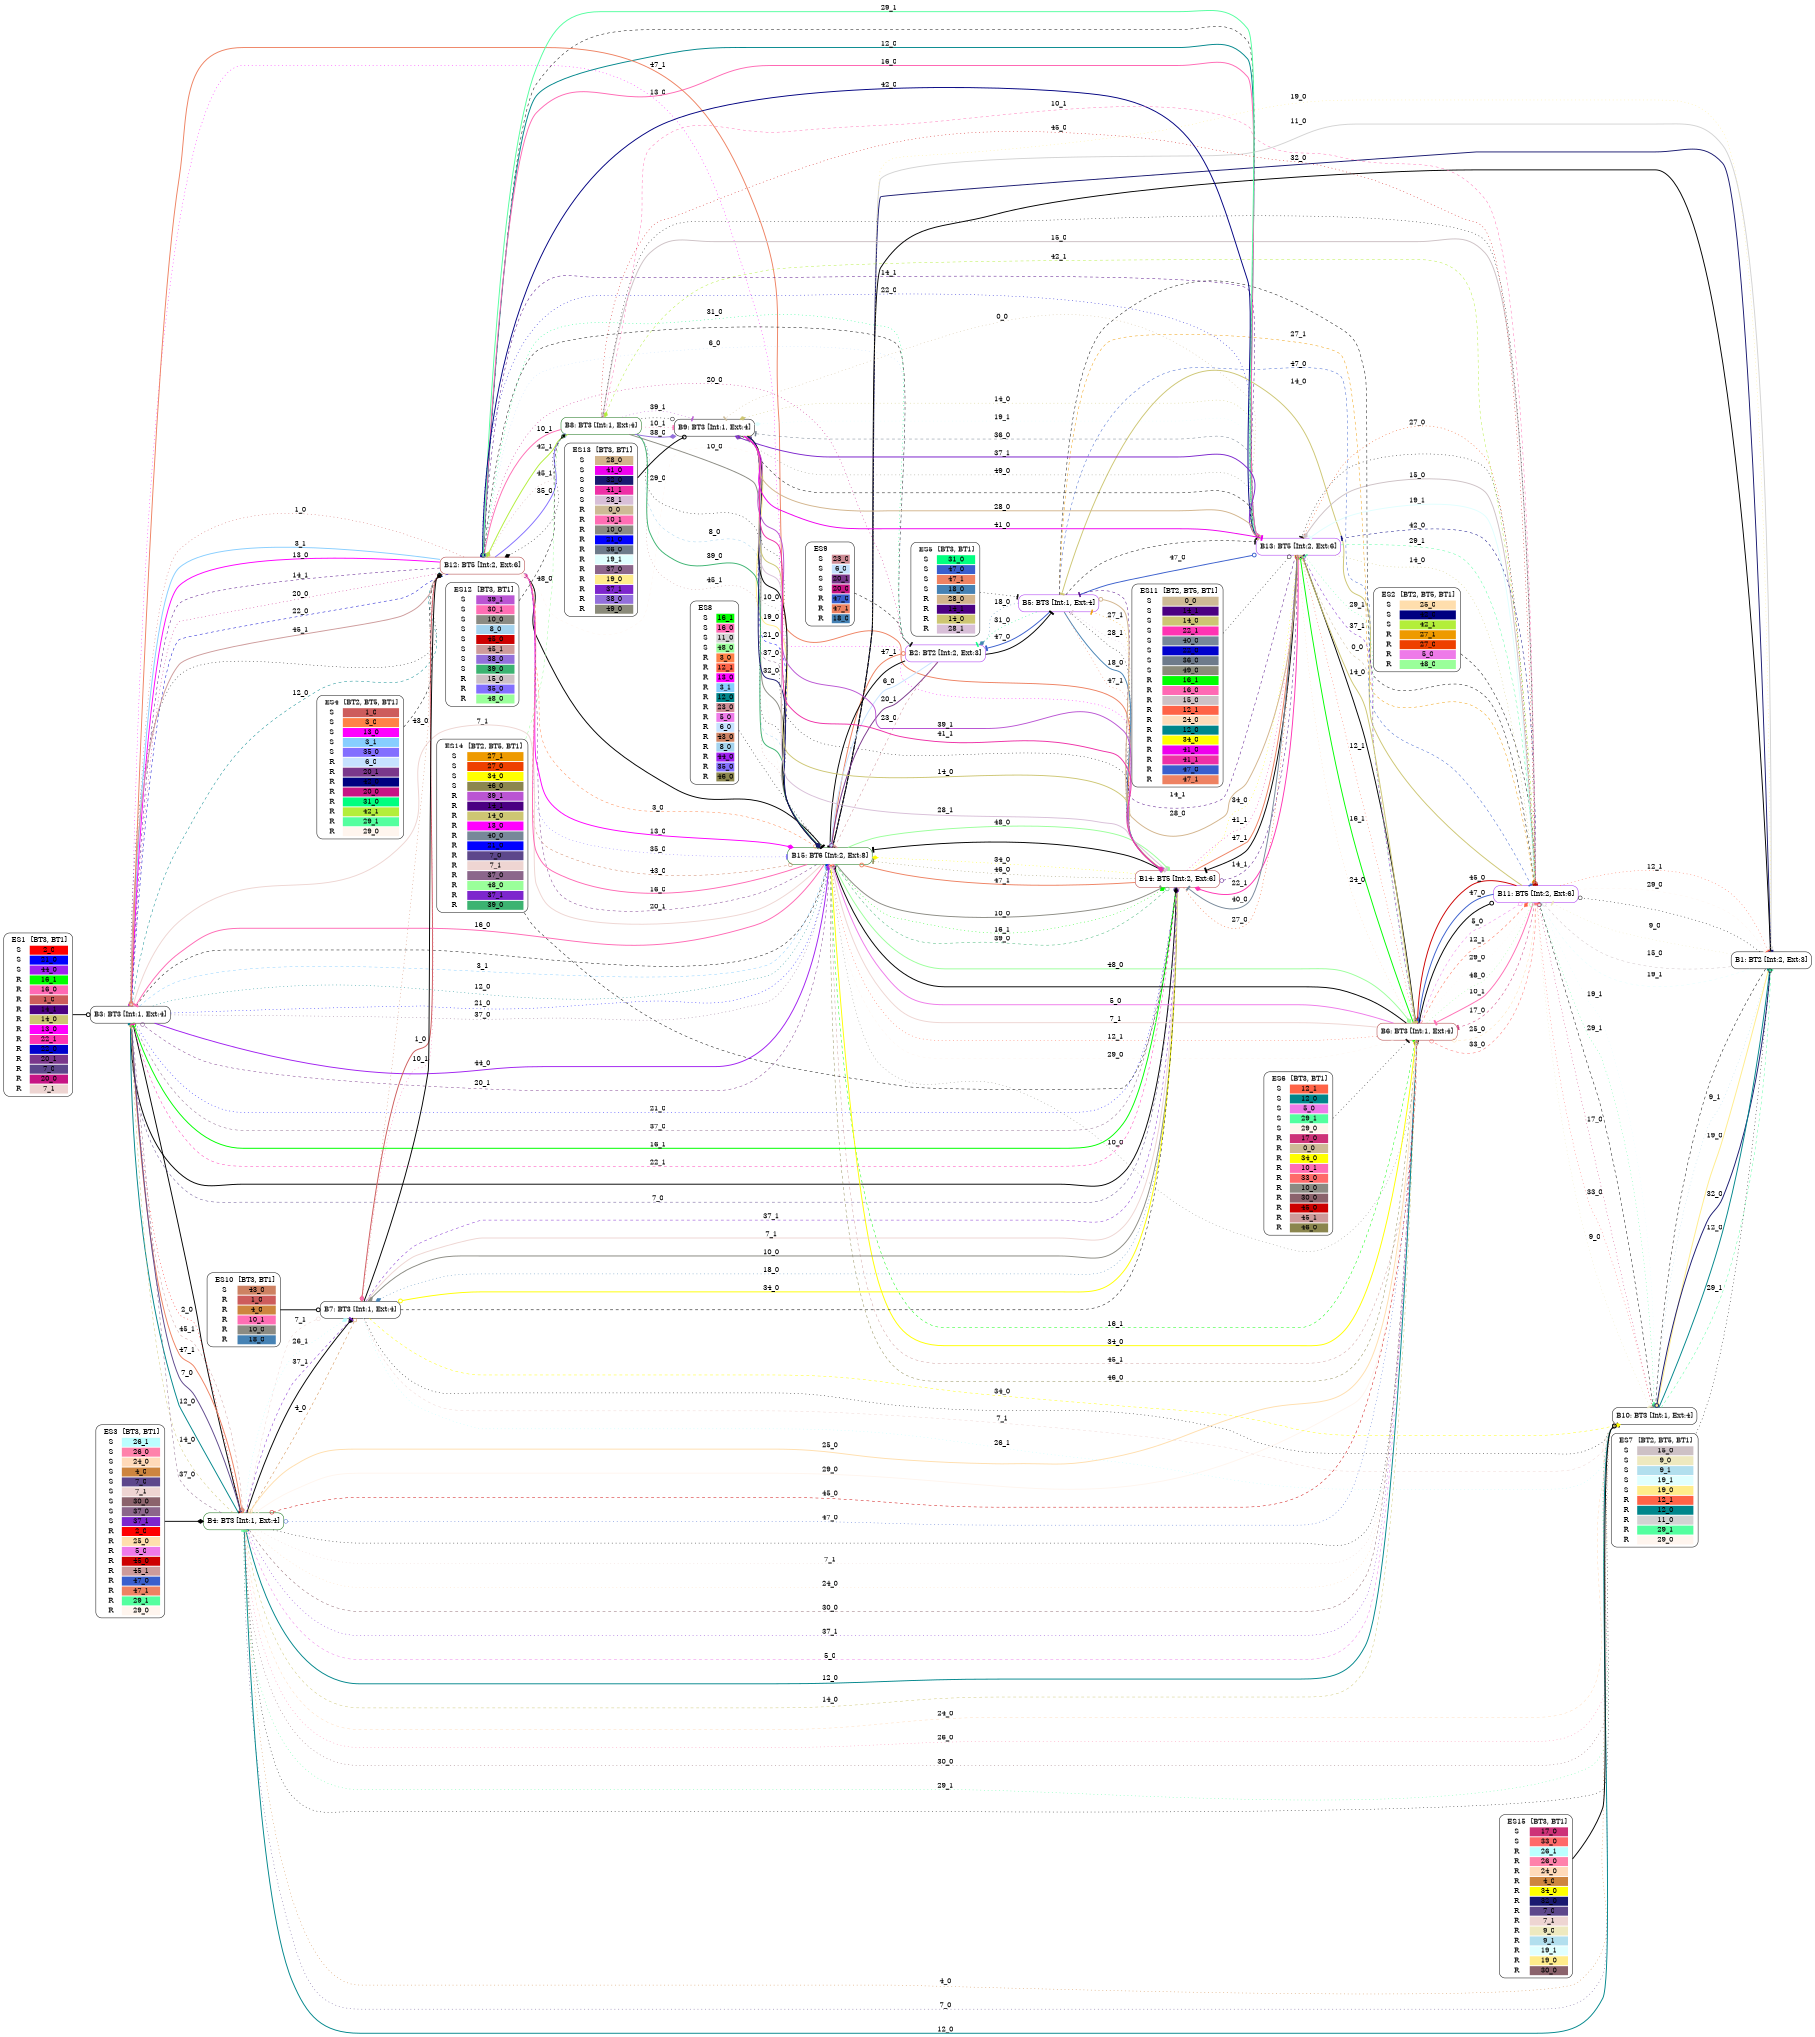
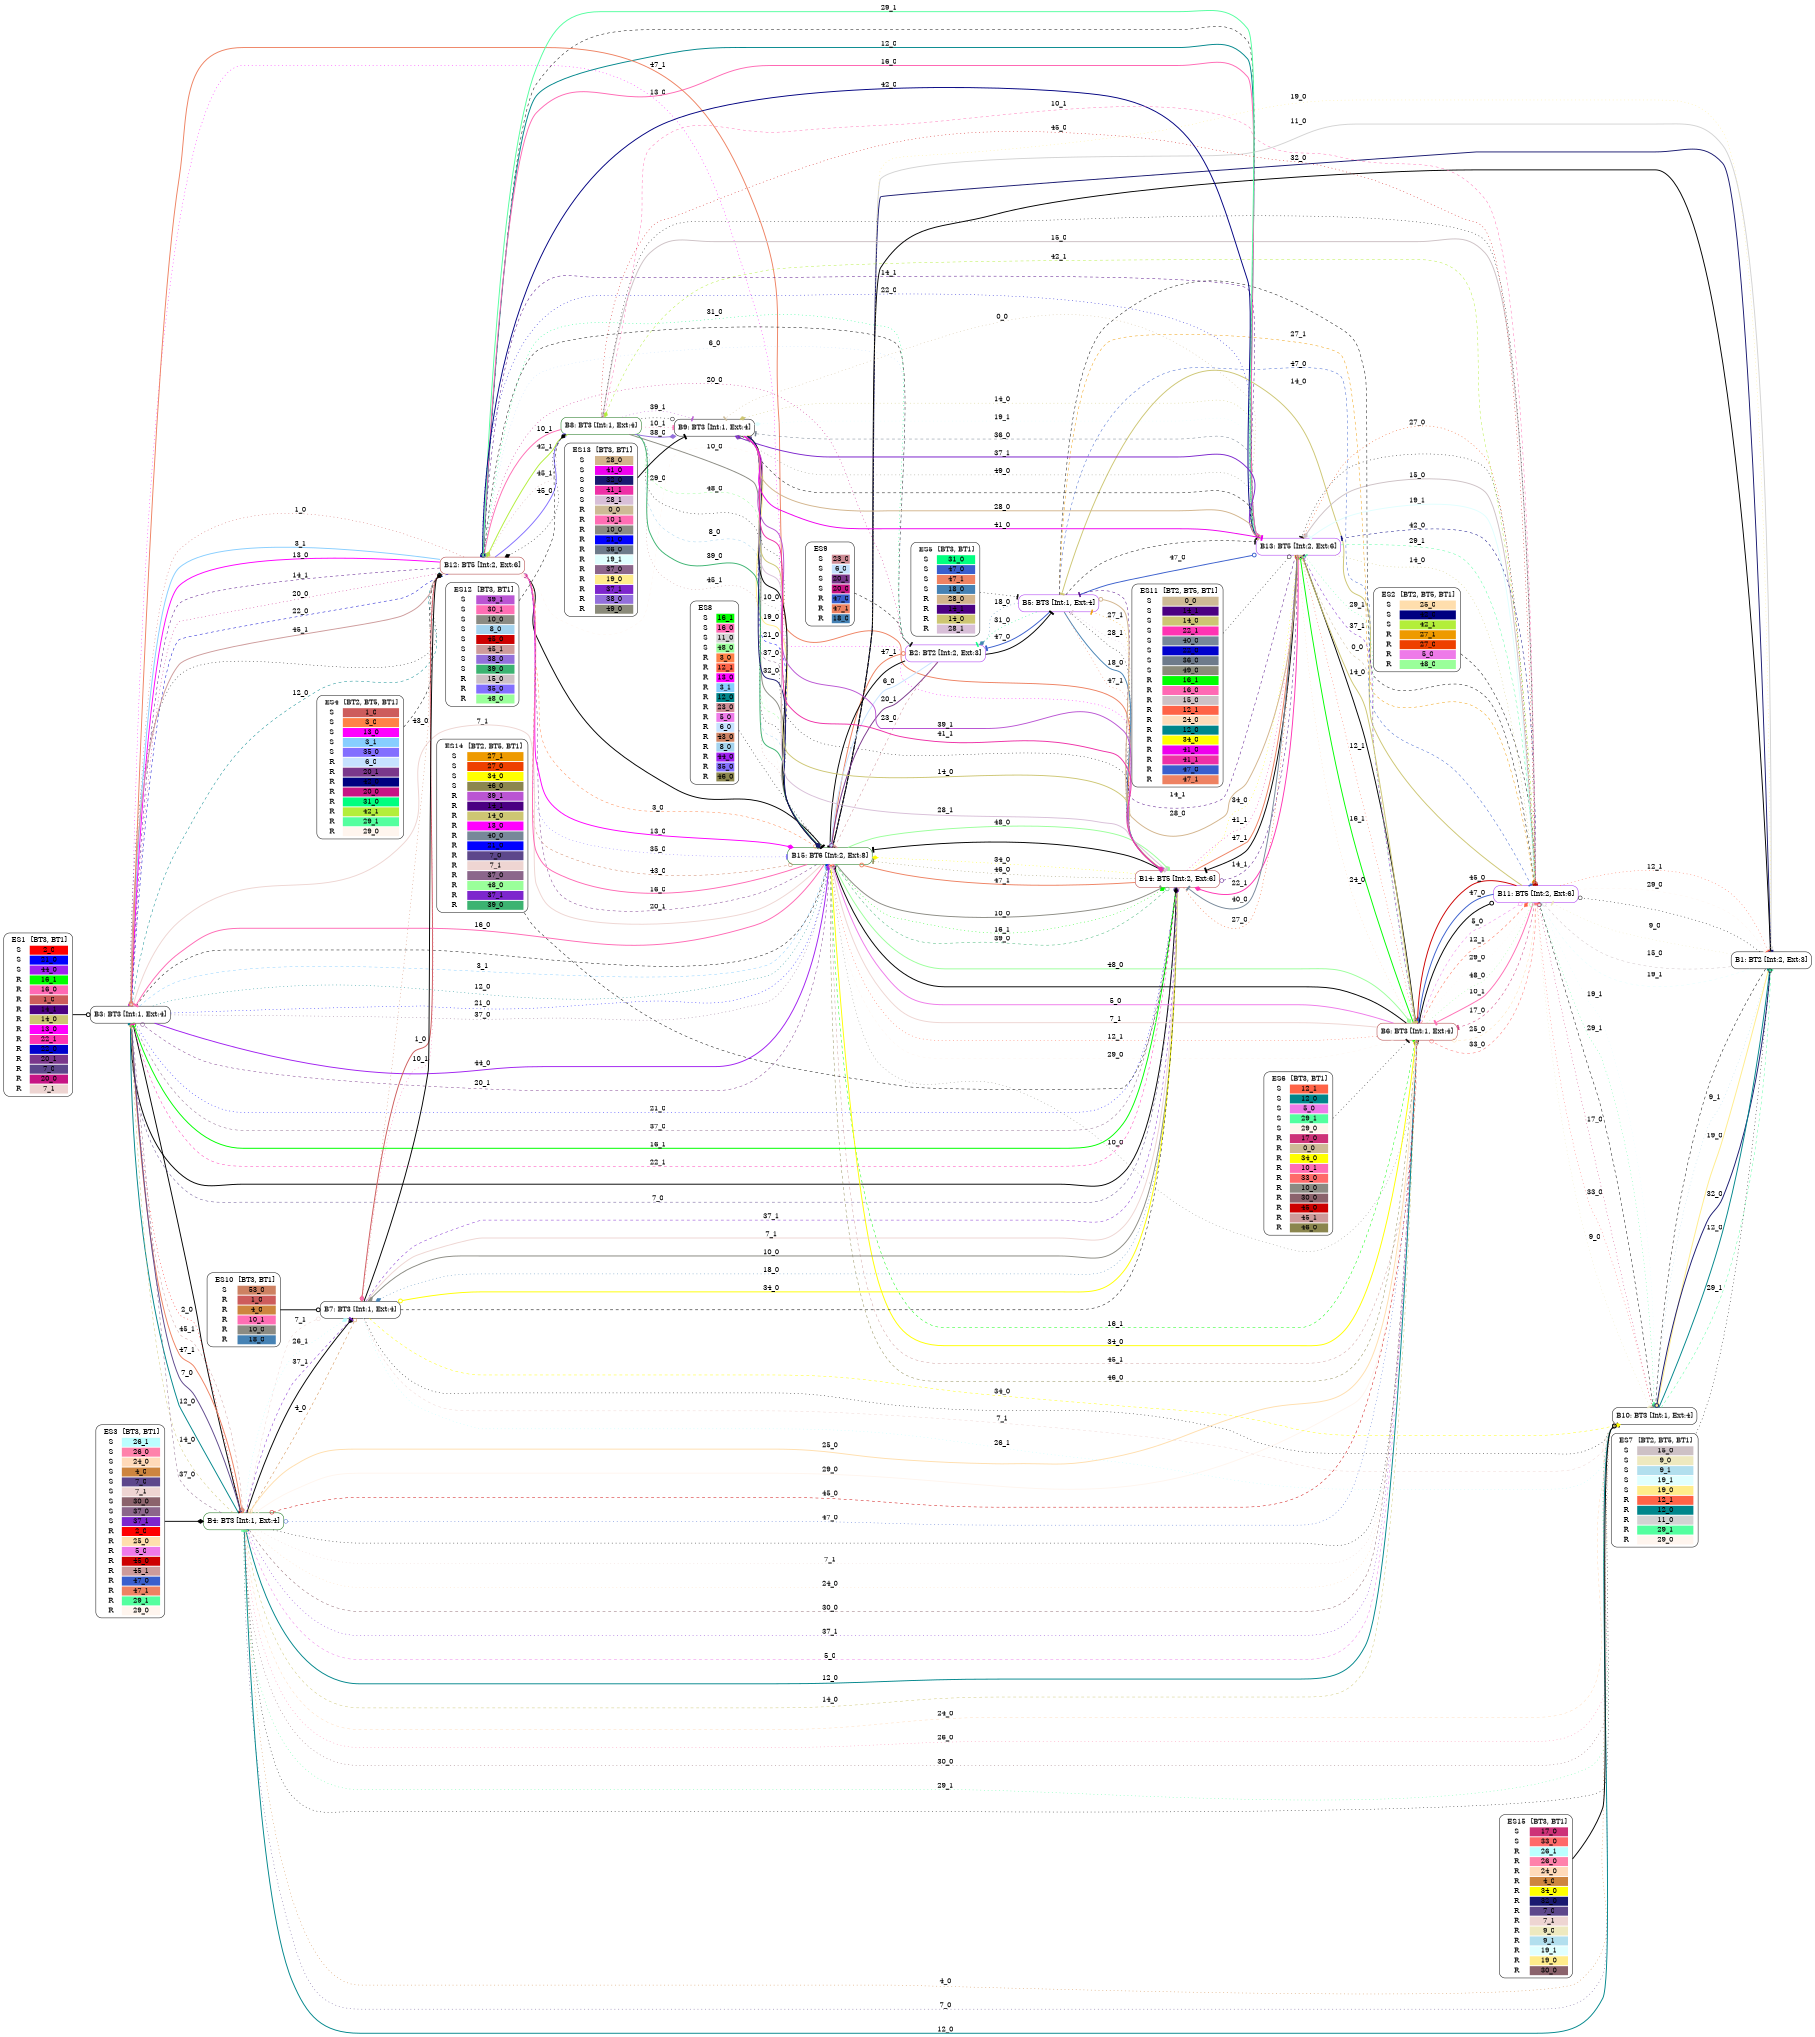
(659, 455) -> (659, 455)
(544, 491) -> (544, 491)
(552, 589) -> (752, 507)
(257, 1290) -> (257, 1290)
